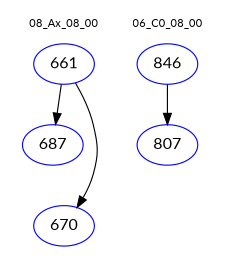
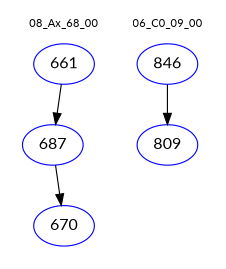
(64, 24) -> (64, 24)
(168, 24) -> (168, 24)
(96, 140) -> (58, 180)
(167, 145) -> (167, 145)
